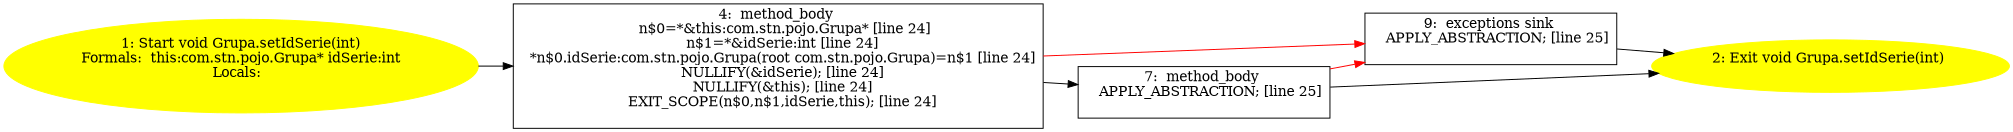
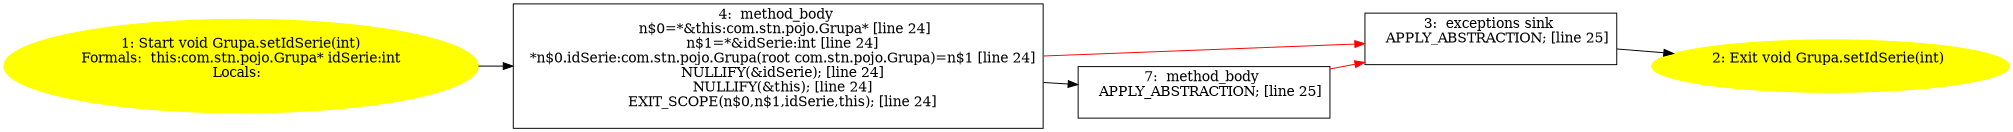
(1491, 39) -> (1491, 39)
(1490, 80) -> none
